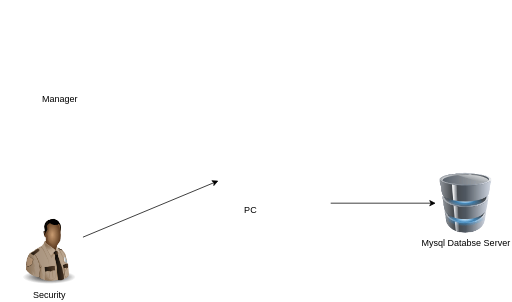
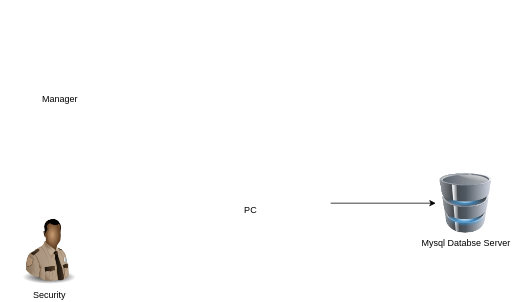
(148, 210) -> none
